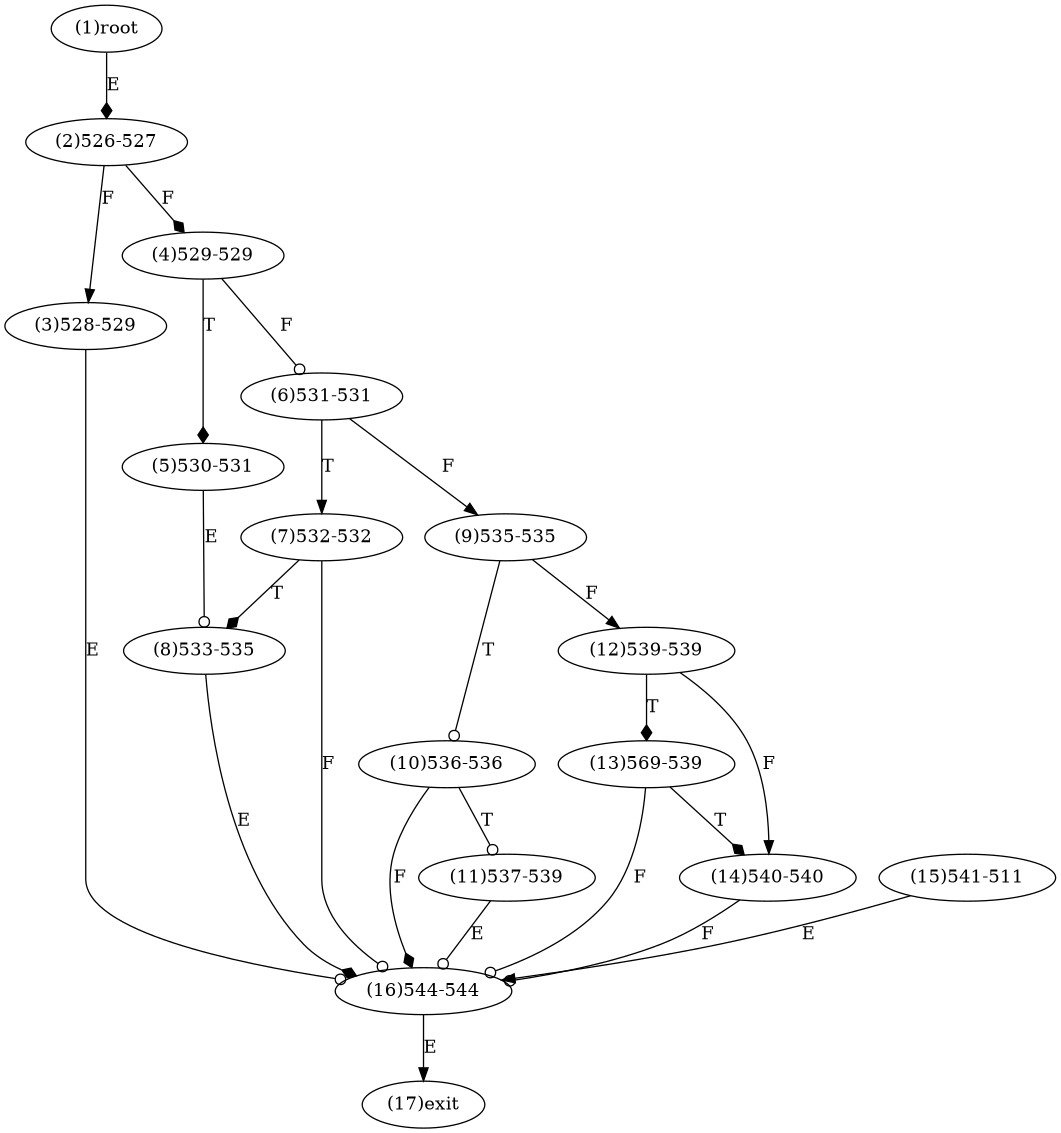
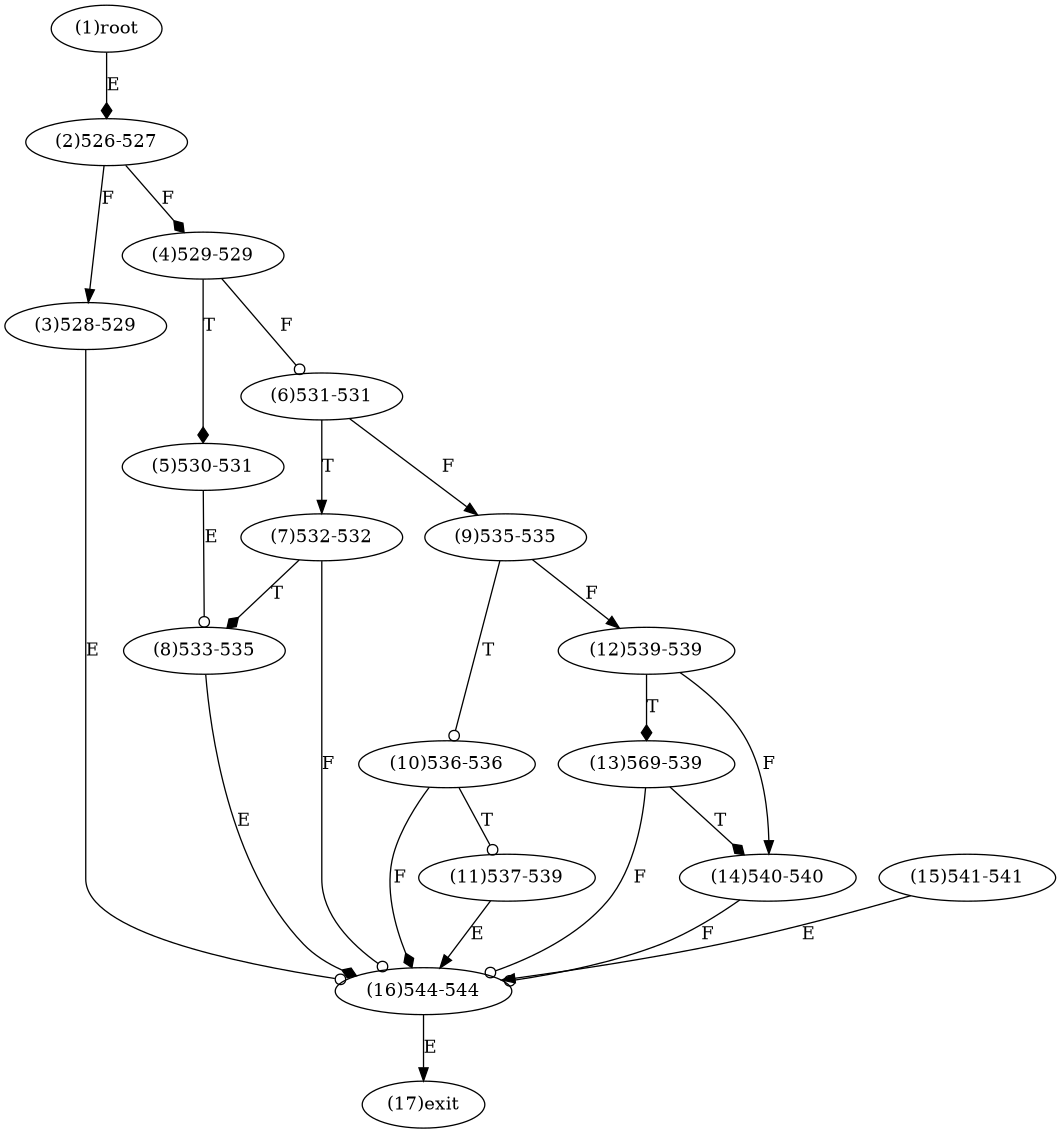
(967, 878) -> (967, 878)
(469, 930) -> (469, 930)
